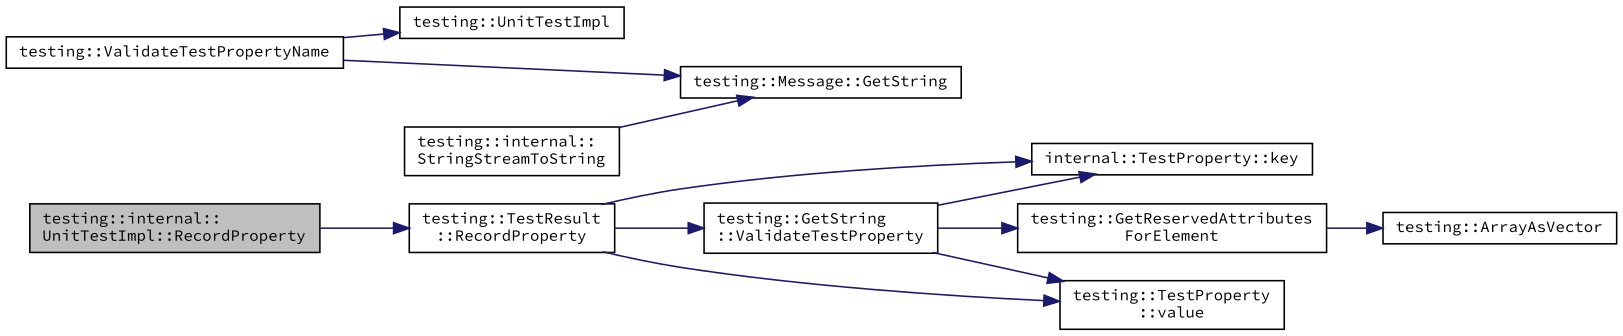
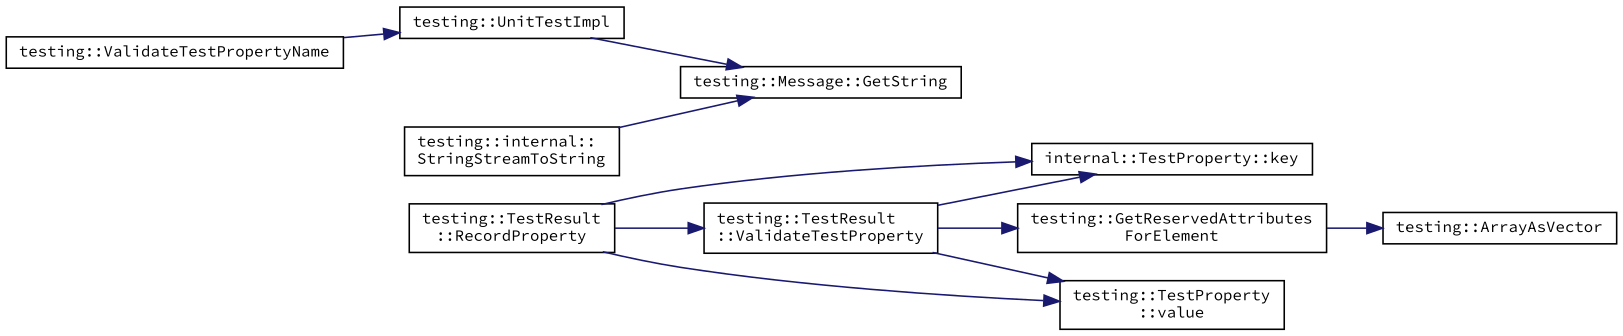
(504, 68) -> (659, 51)
(175, 228) -> none
(821, 228) -> (821, 228)
